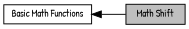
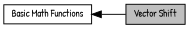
(156, 14) -> (156, 14)
